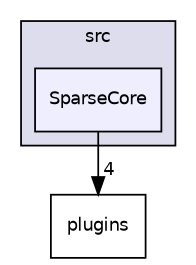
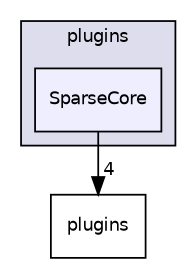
(98, 38) -> (98, 38)
